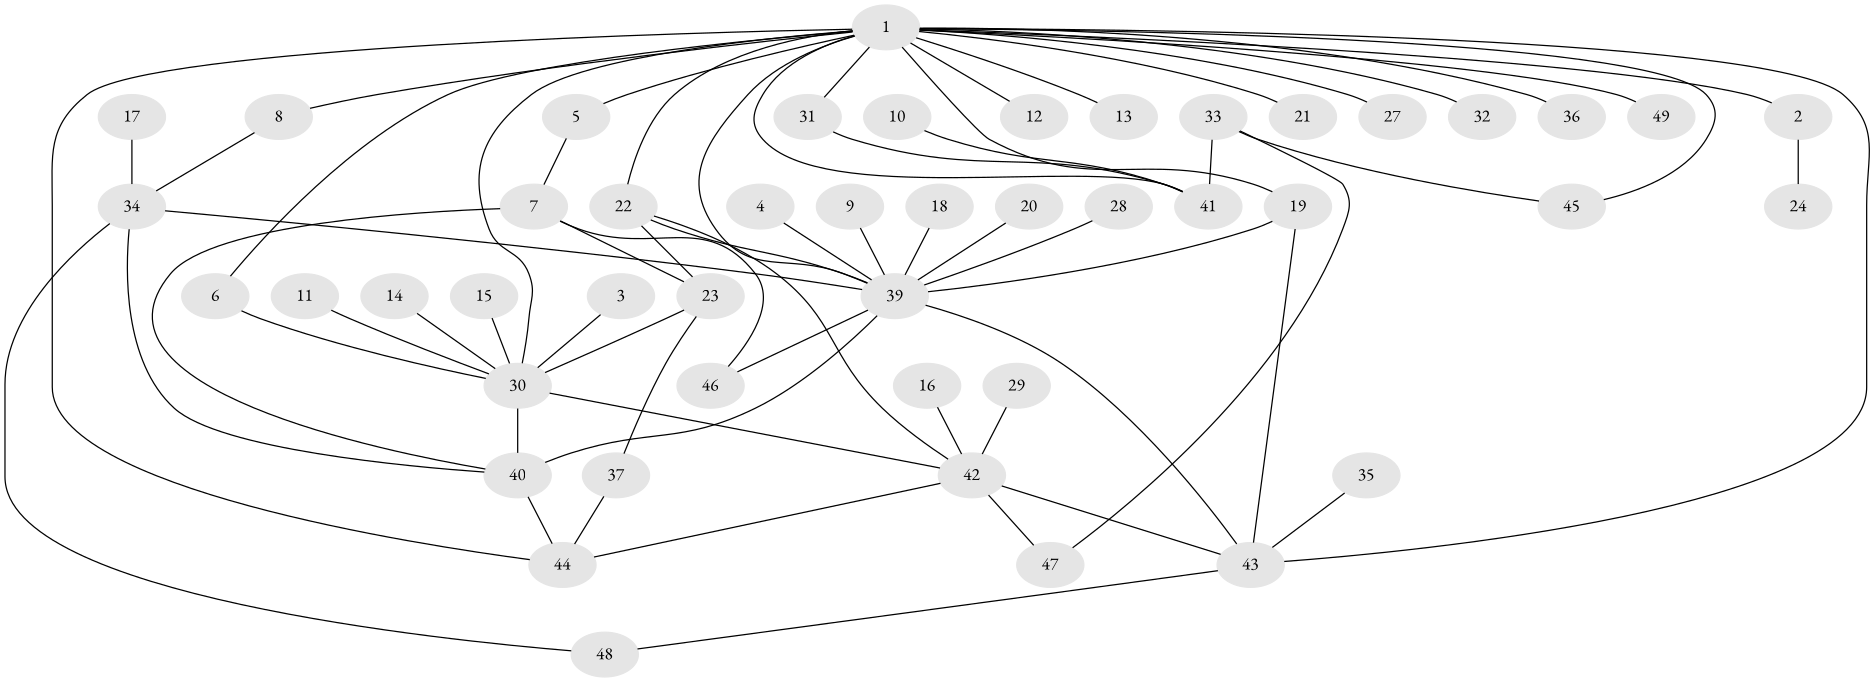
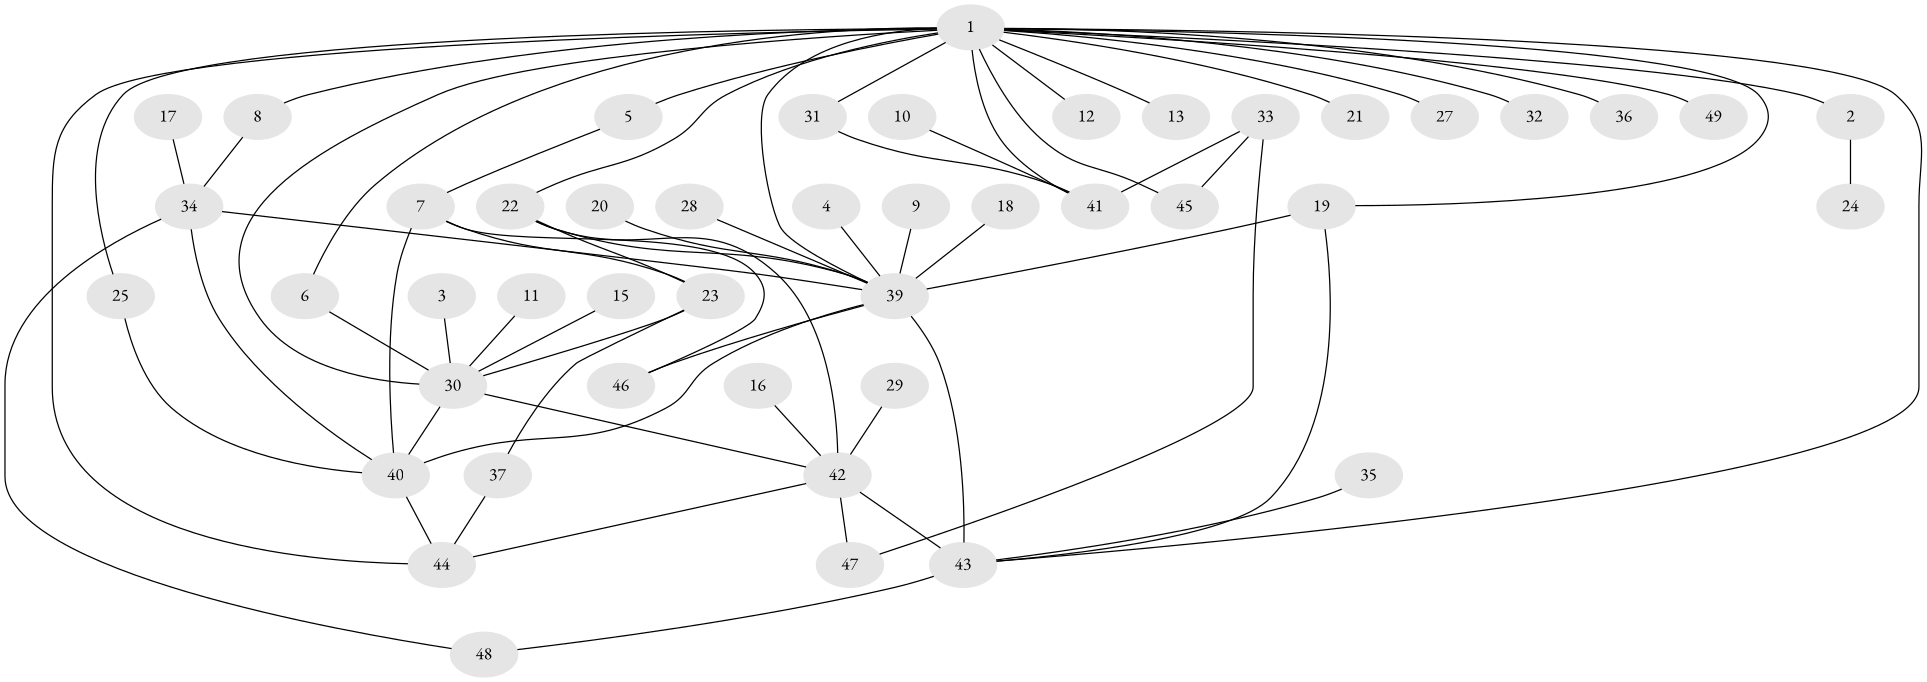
none -> (121, 296)
(394, 296) -> none
